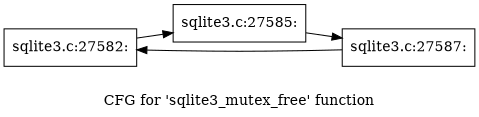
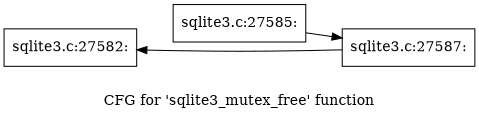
(150, 36) -> none
